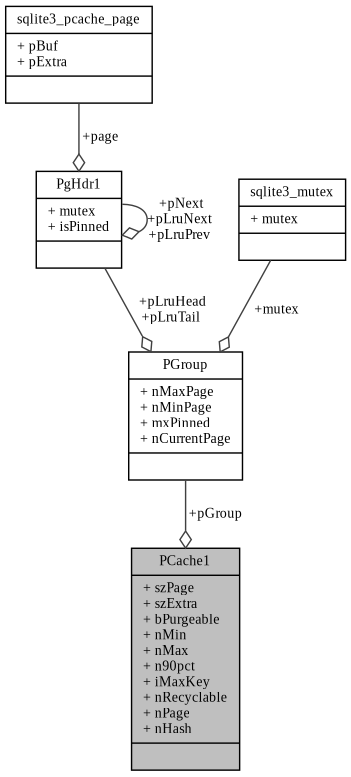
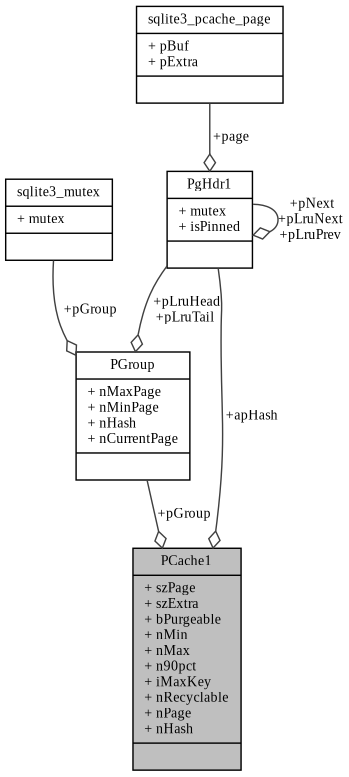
(275, 310) -> (89, 310)
none -> (222, 400)
(176, 423) -> (112, 423)
